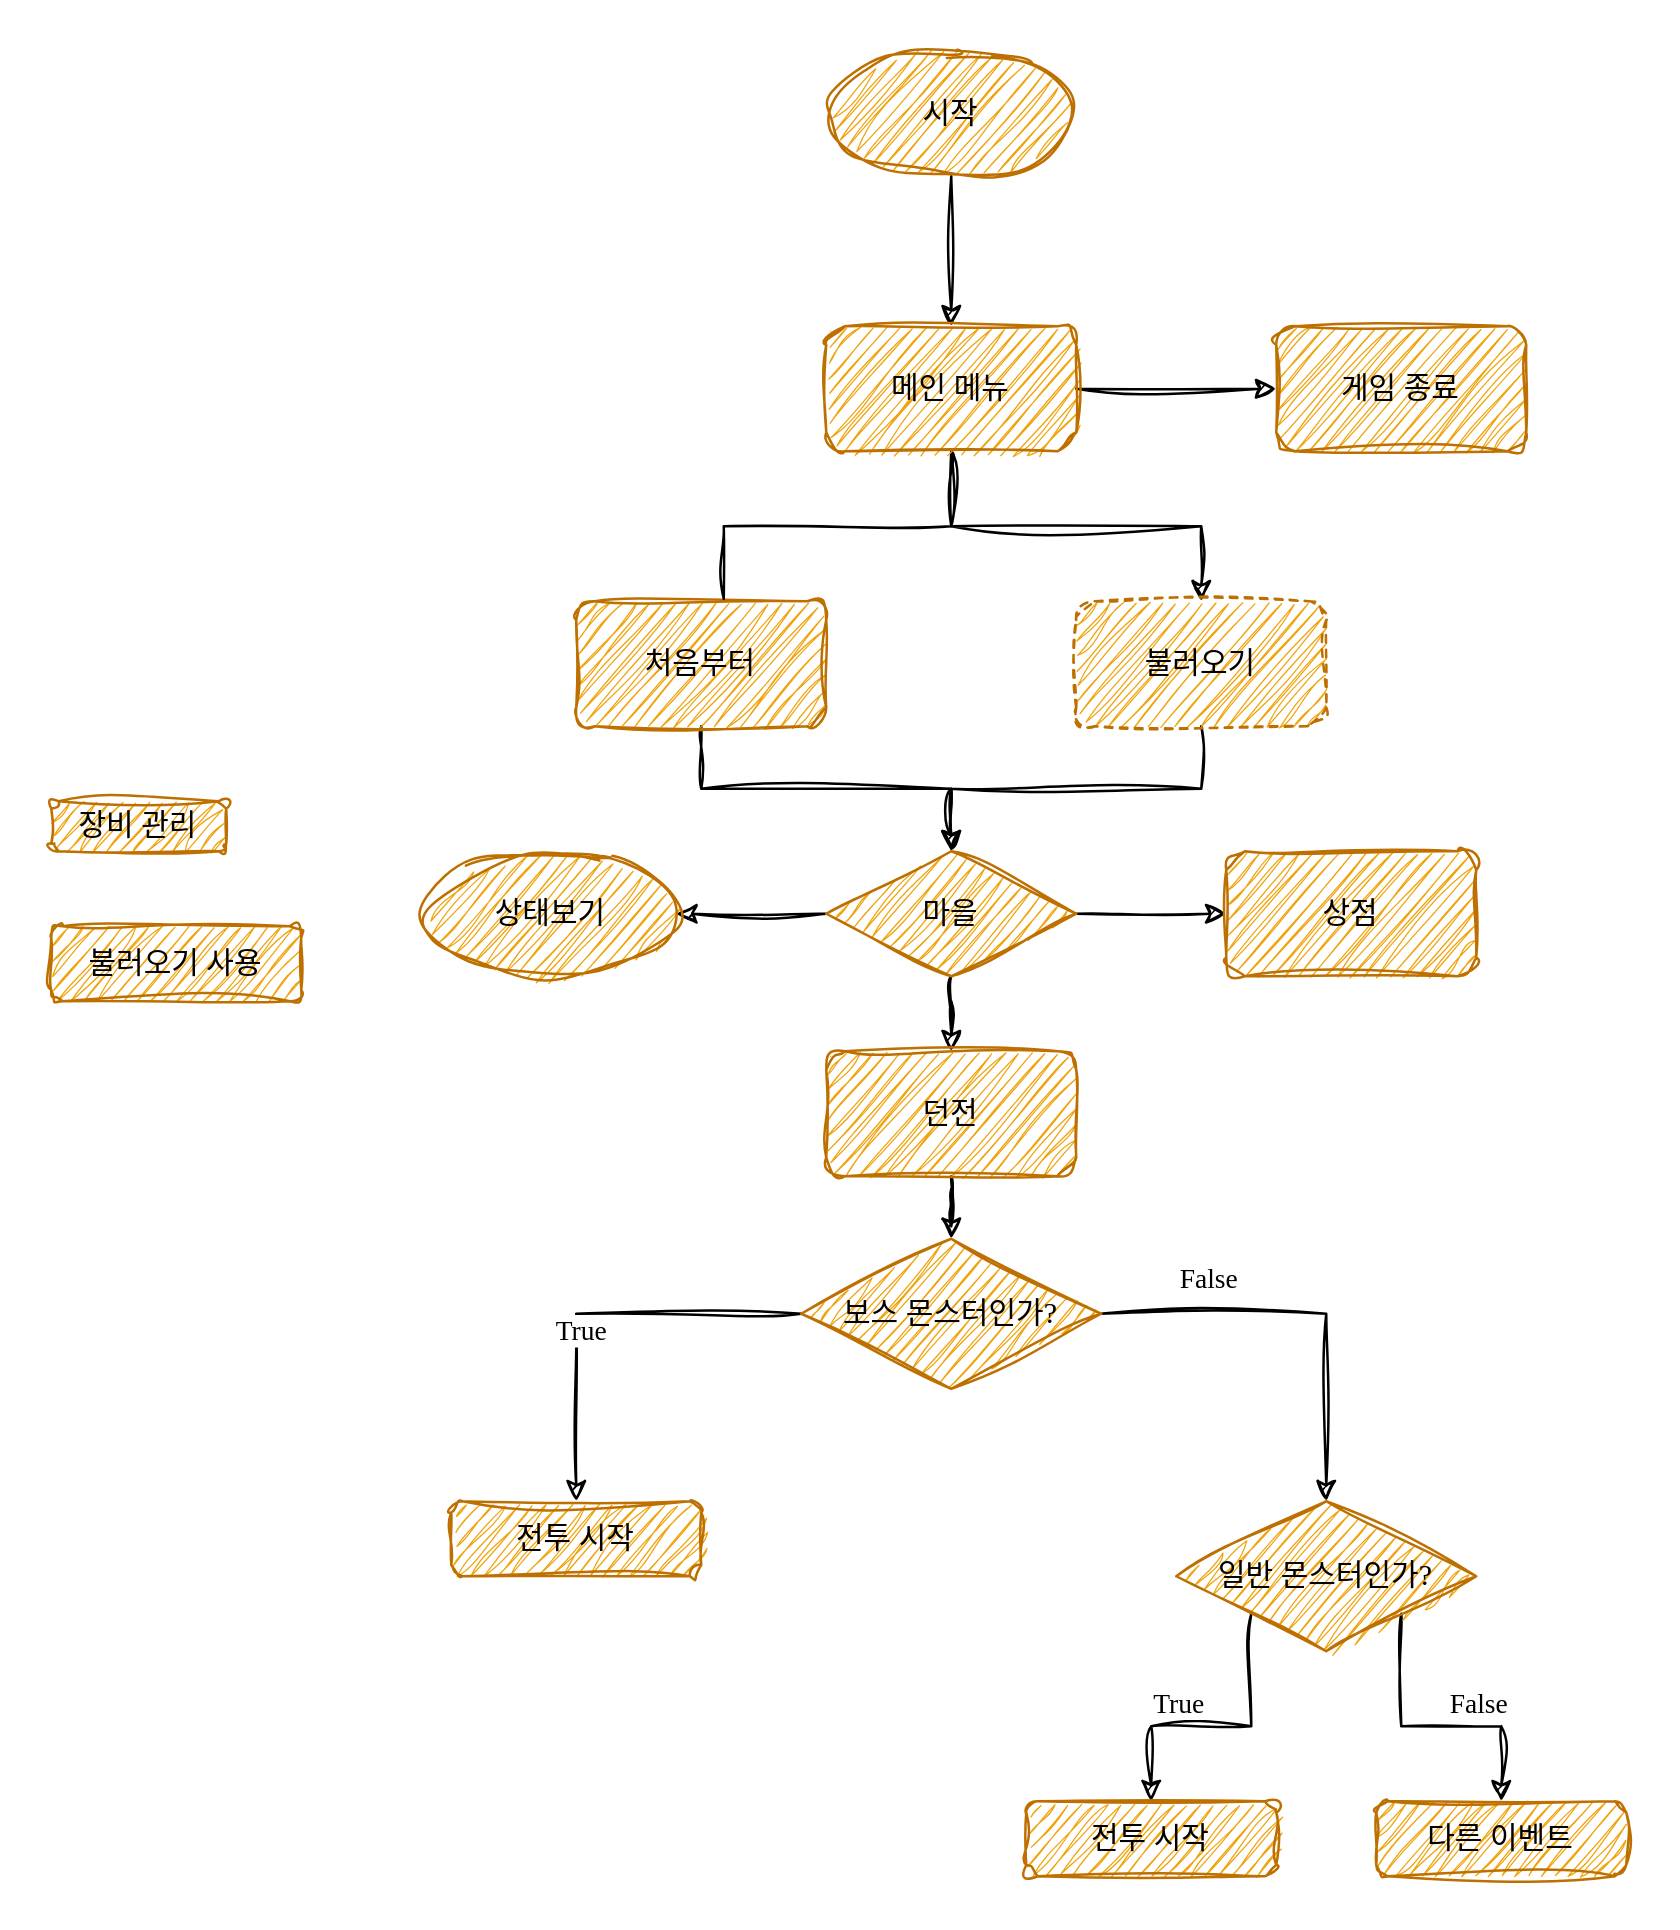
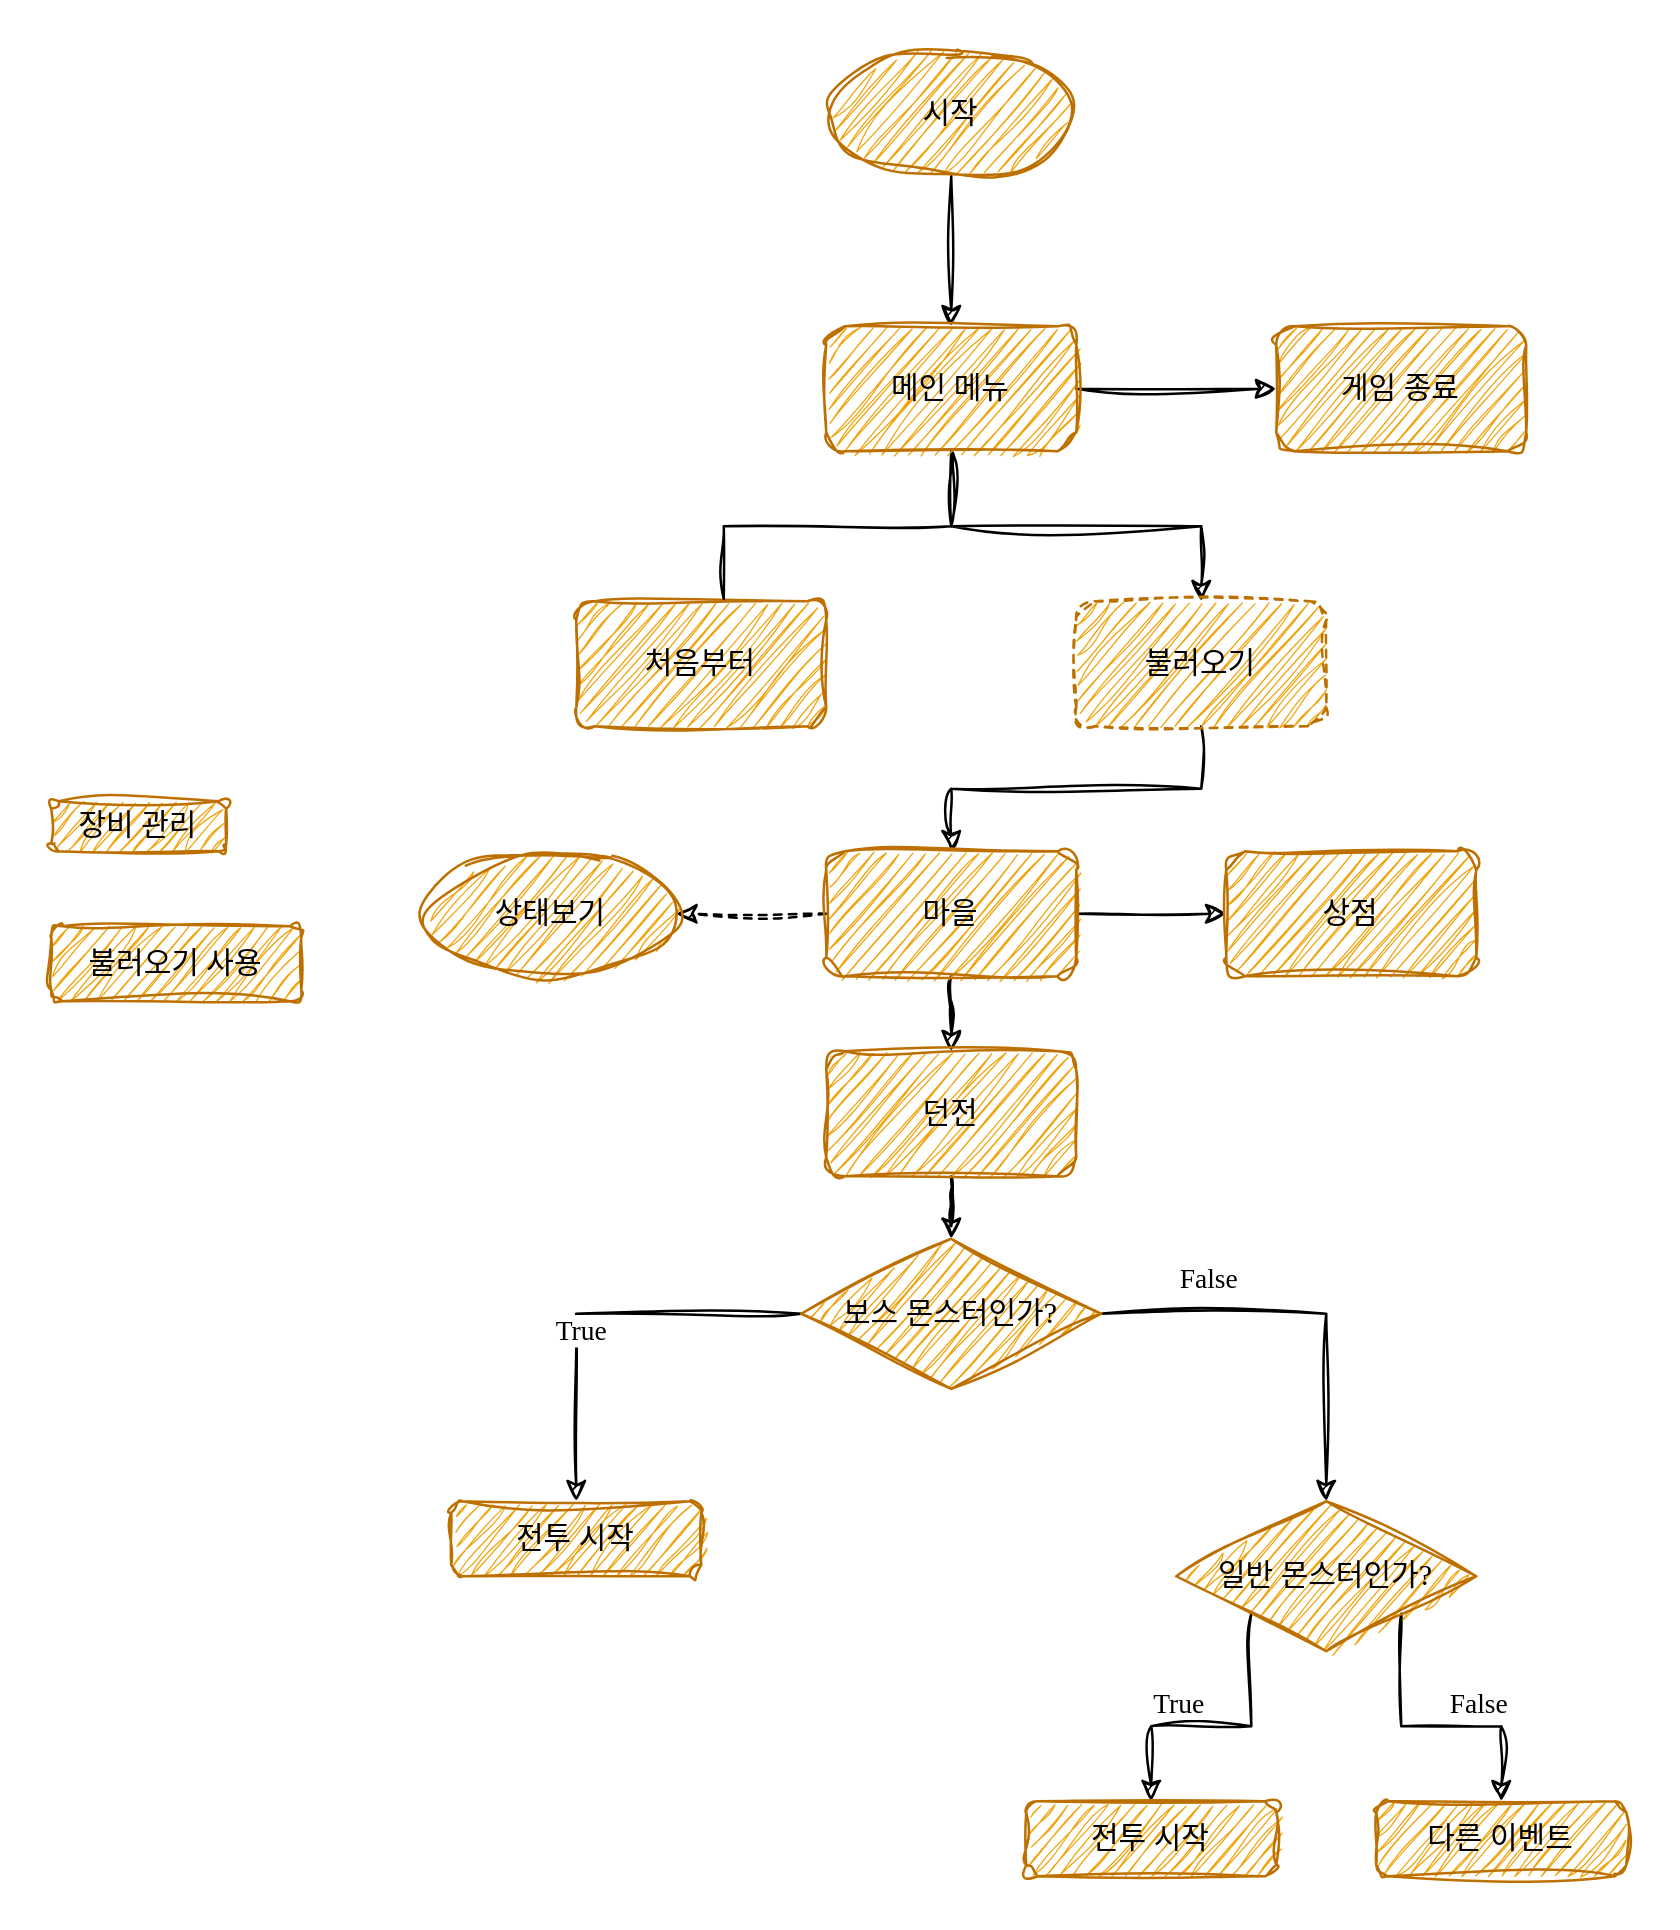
(795, 789) -> none
(758, 914) -> (758, 914)
(951, 914) -> (951, 914)
